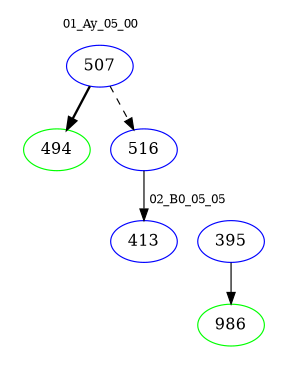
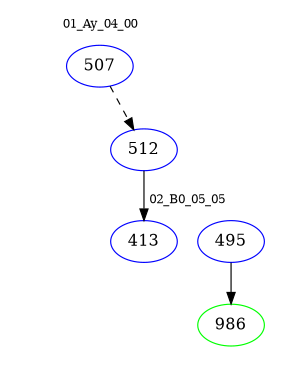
(100, 25) -> (100, 25)
(57, 150) -> none
(144, 150) -> (144, 150)
(231, 242) -> (231, 242)
